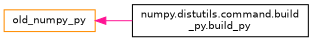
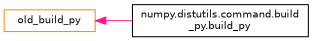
(50, 21) -> (50, 21)
